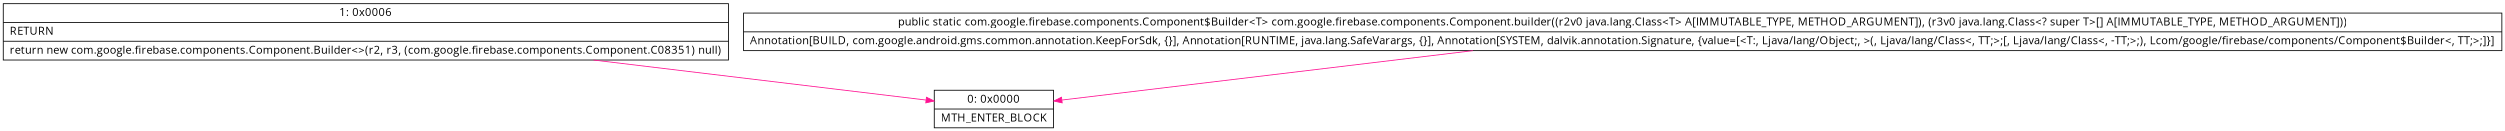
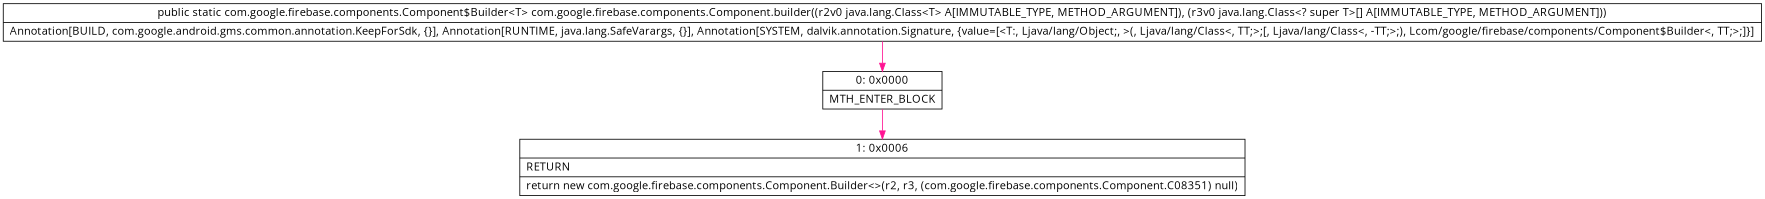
(760, 80) -> (882, 120)
